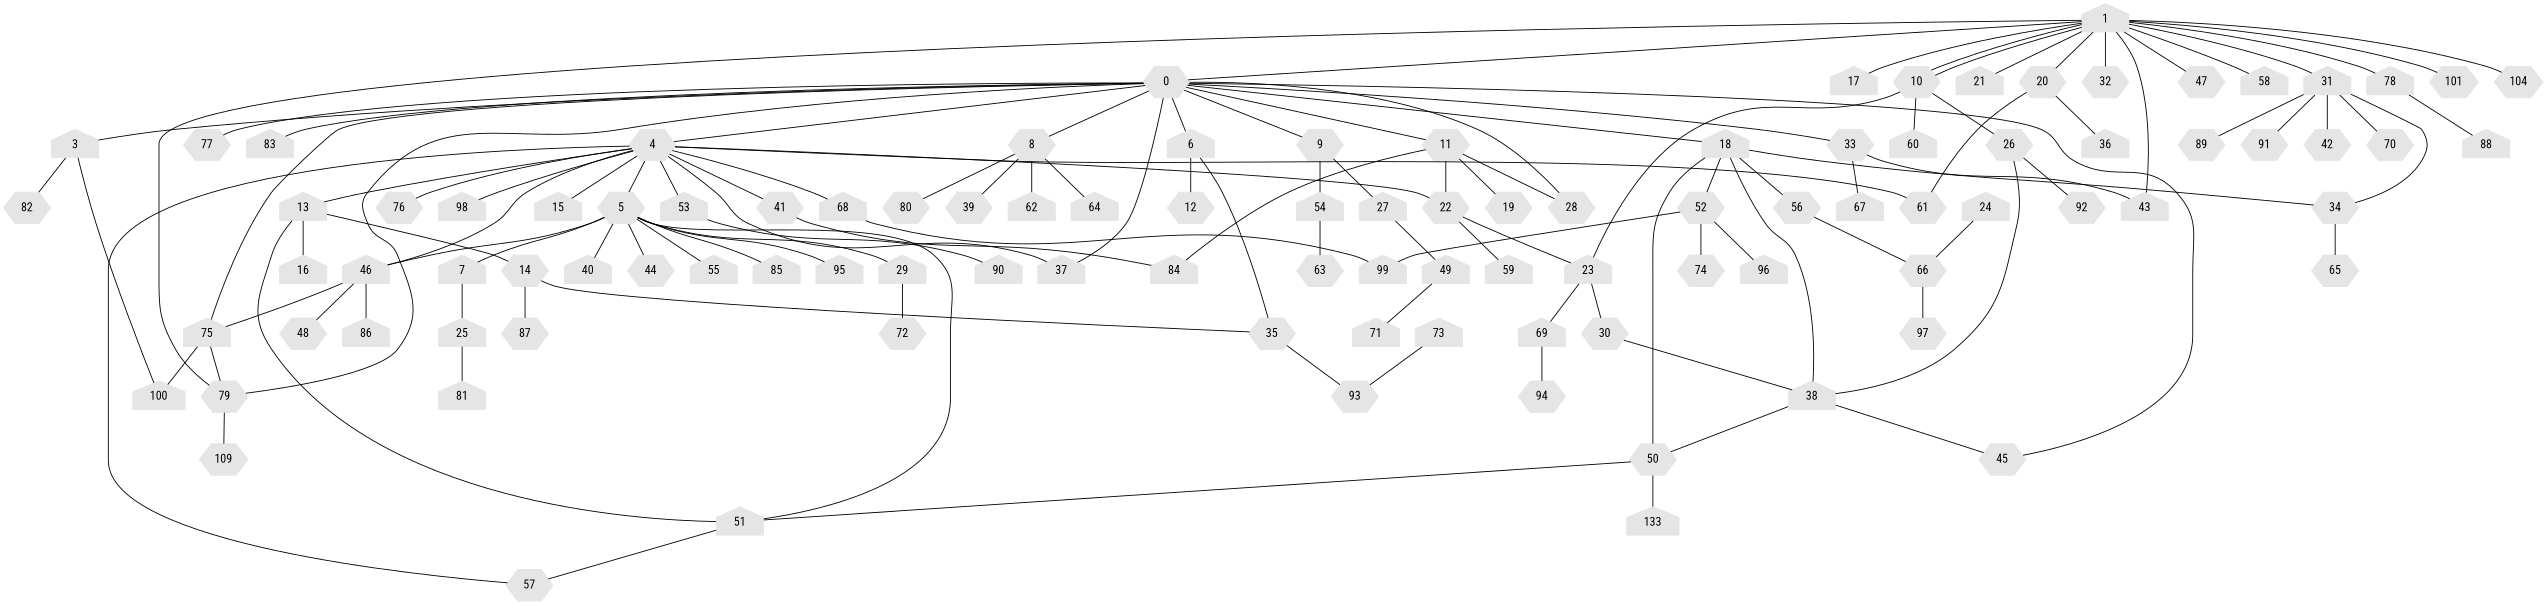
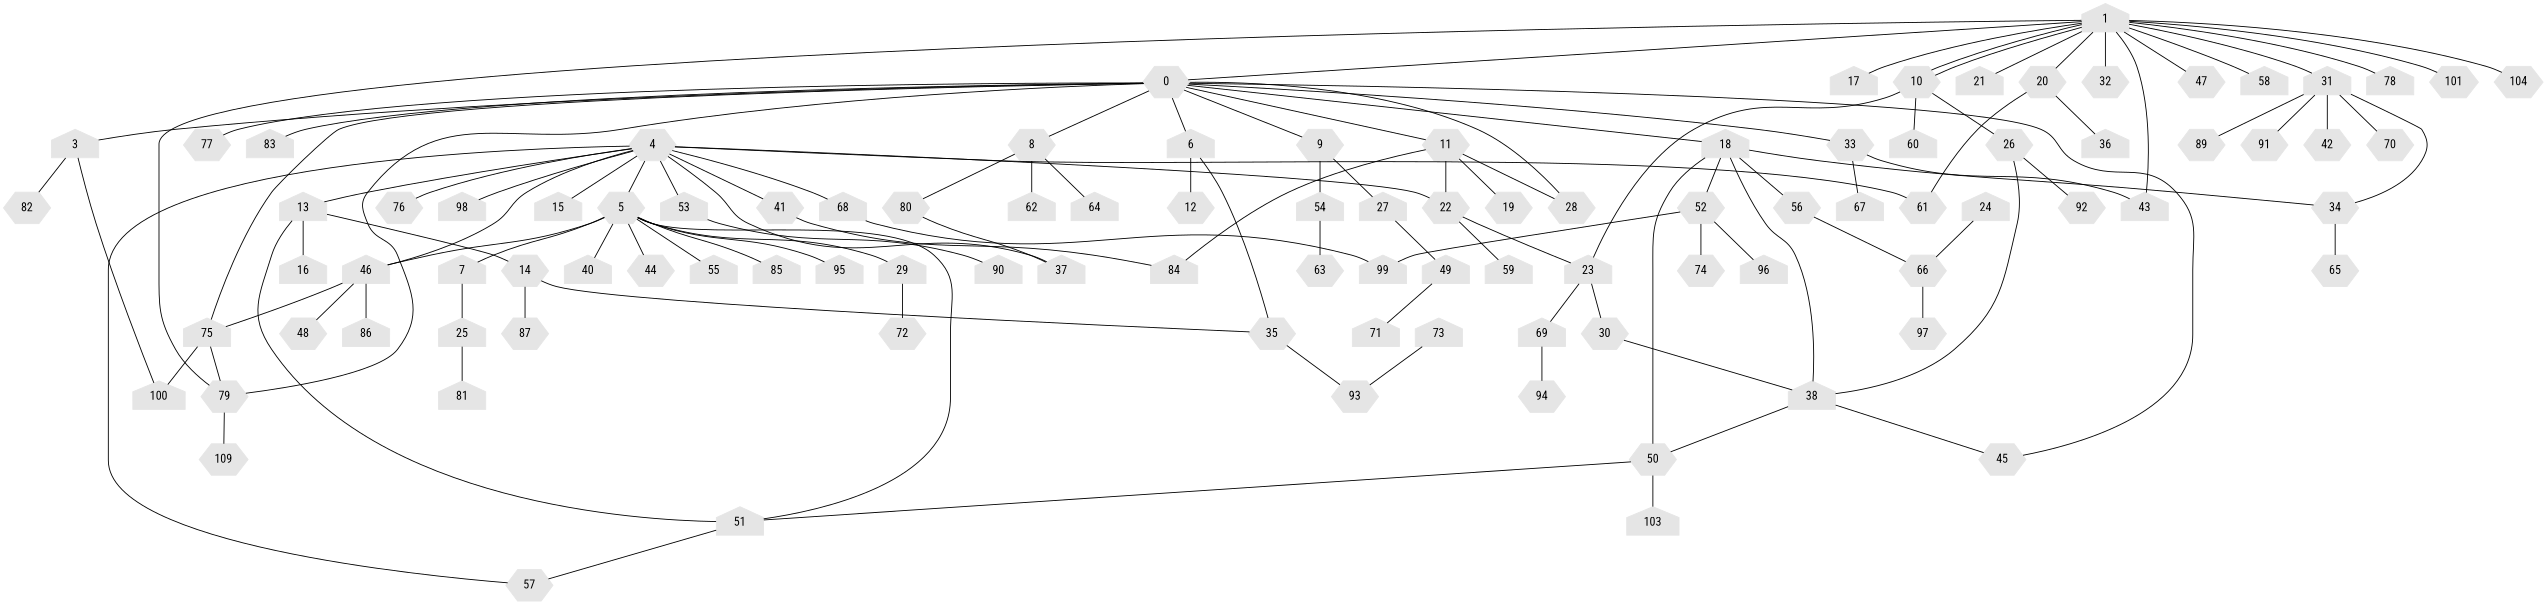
(910, 114) -> none
(2486, 145) -> none
(1140, 192) -> (969, 235)
(969, 208) -> none
(1653, 522) -> (1653, 522)
